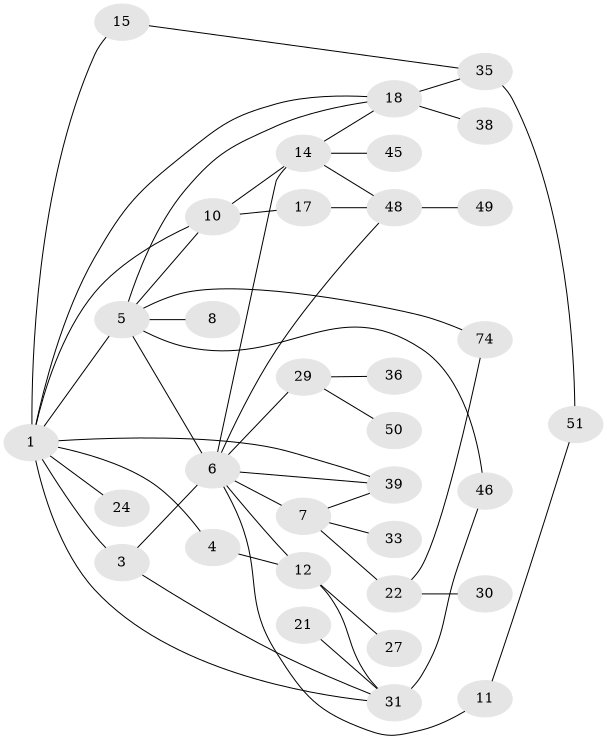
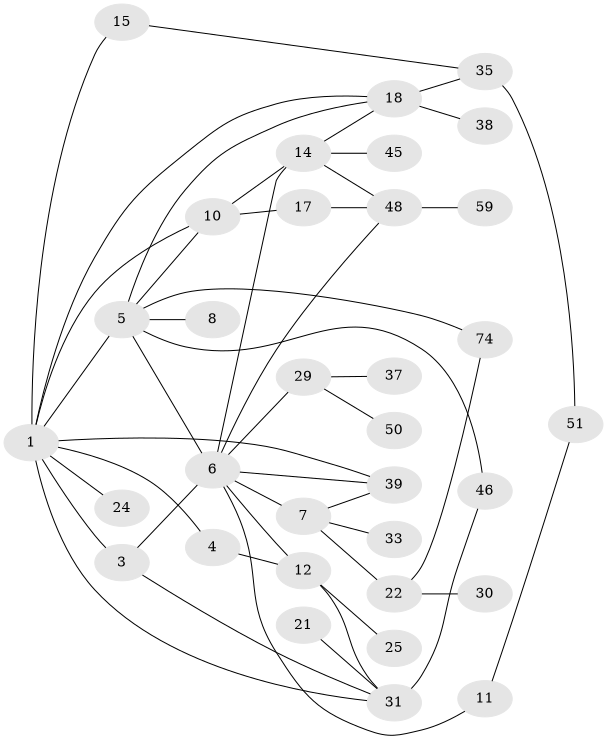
(485, 208) -> (485, 208)
(394, 376) -> (394, 376)
(394, 648) -> (394, 648)
